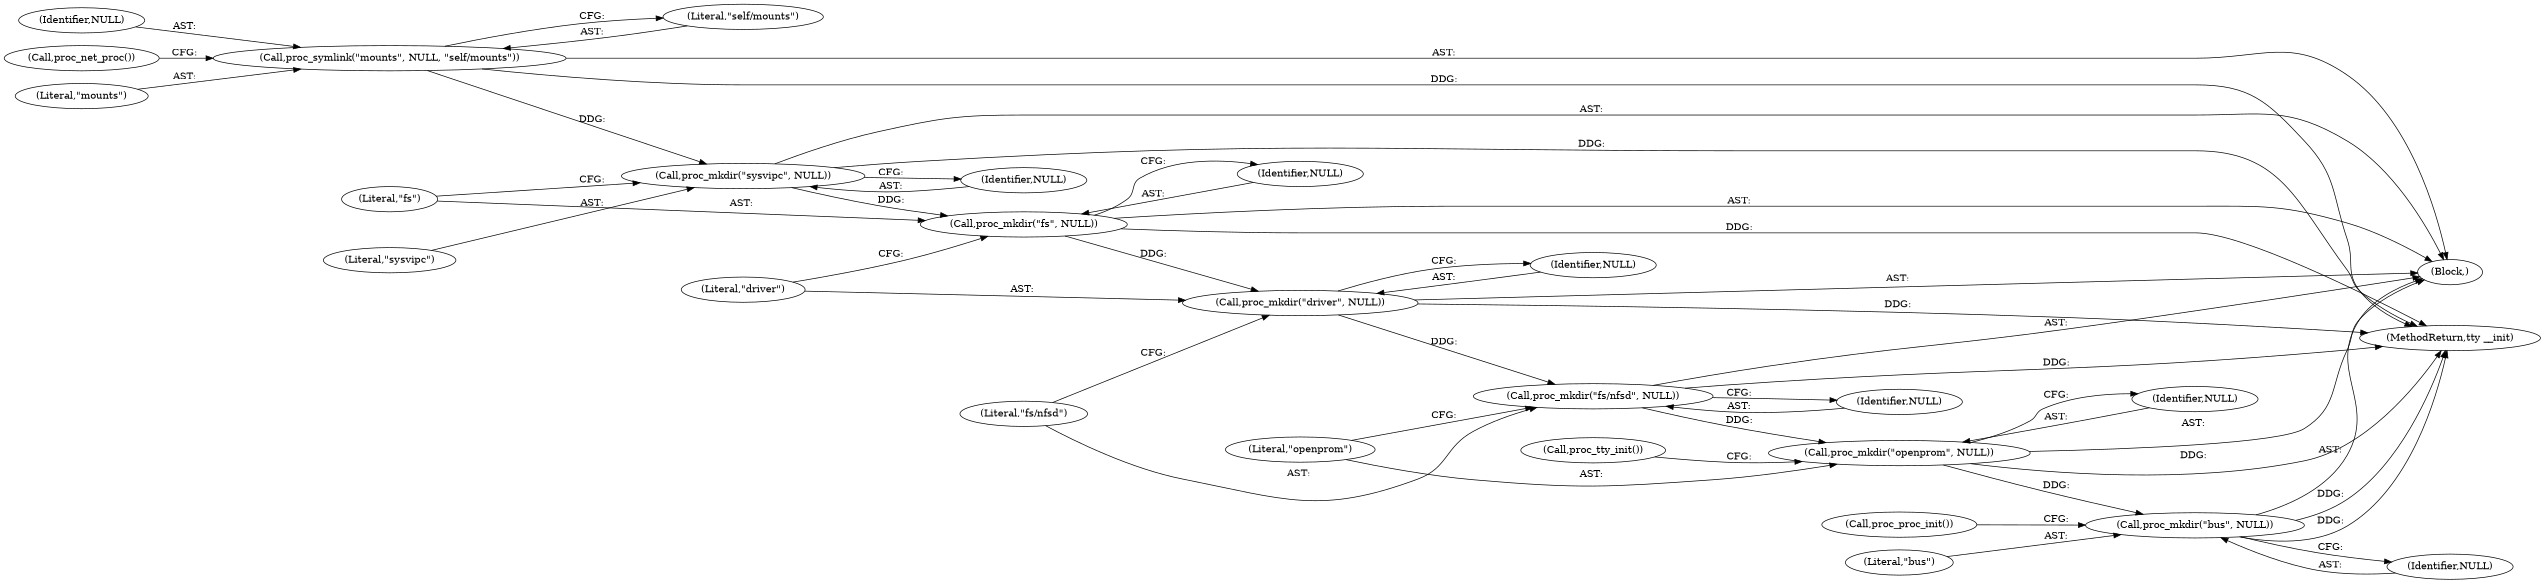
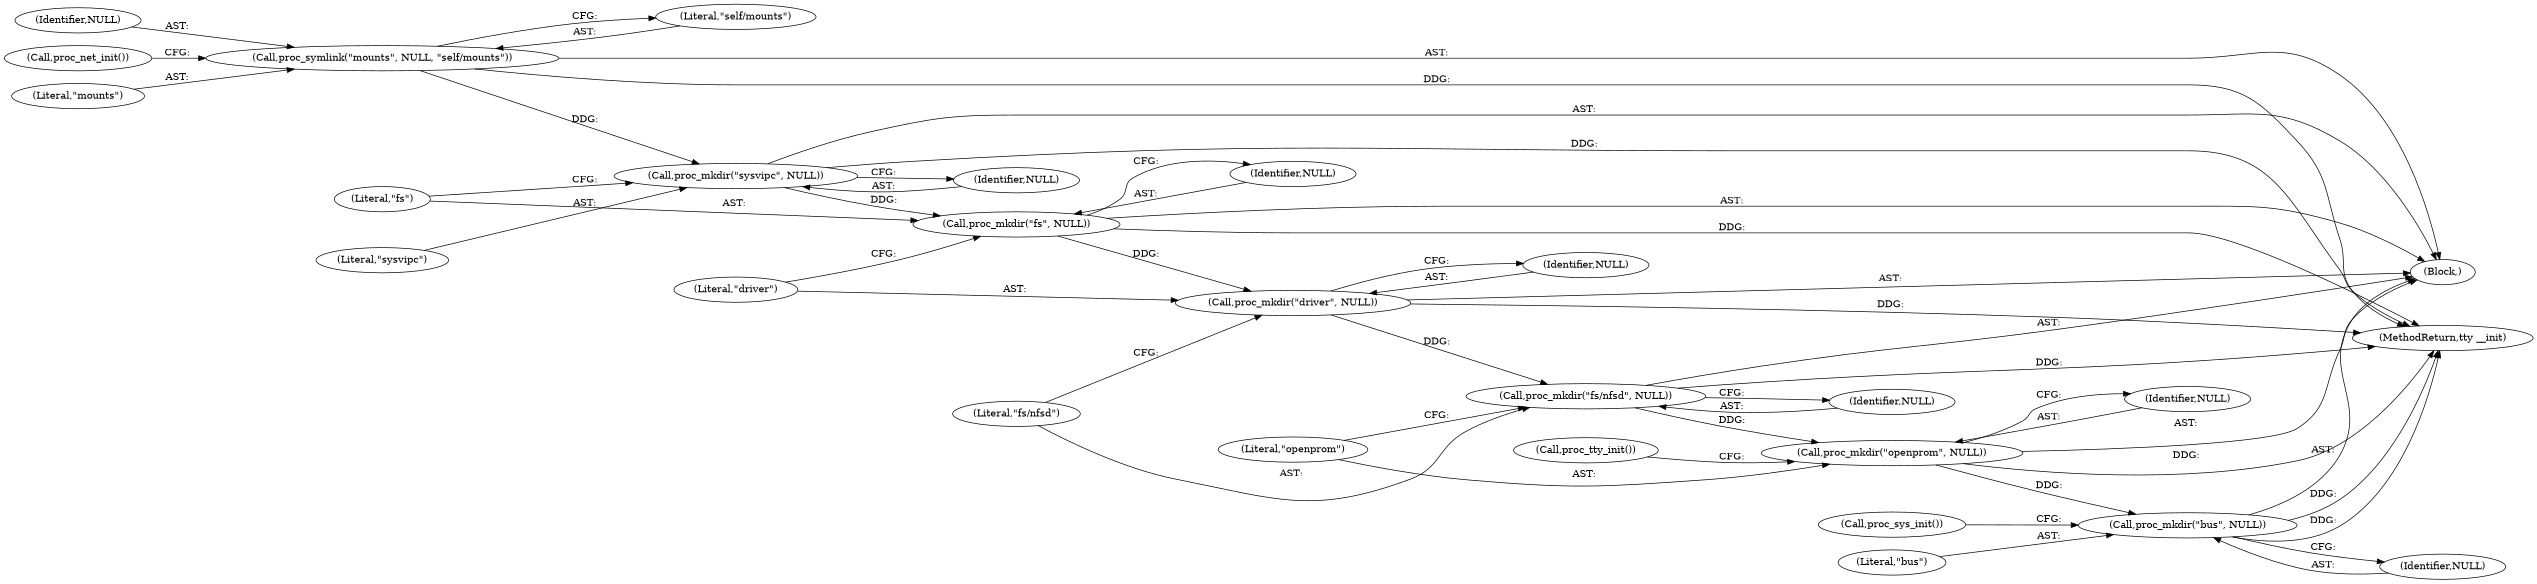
(82, 58) -> (78, 58)
(1899, 525) -> (1892, 525)
